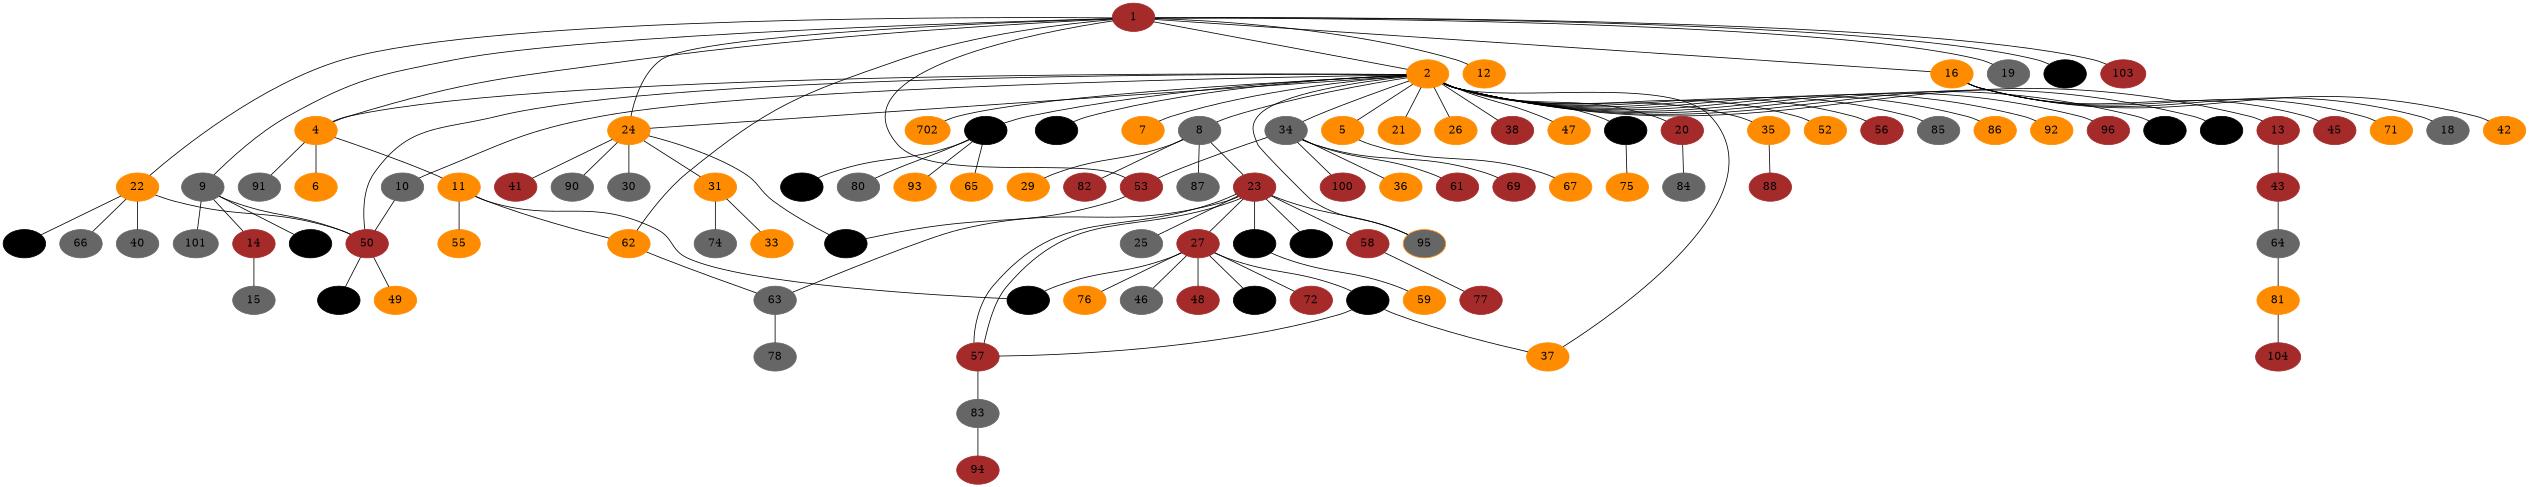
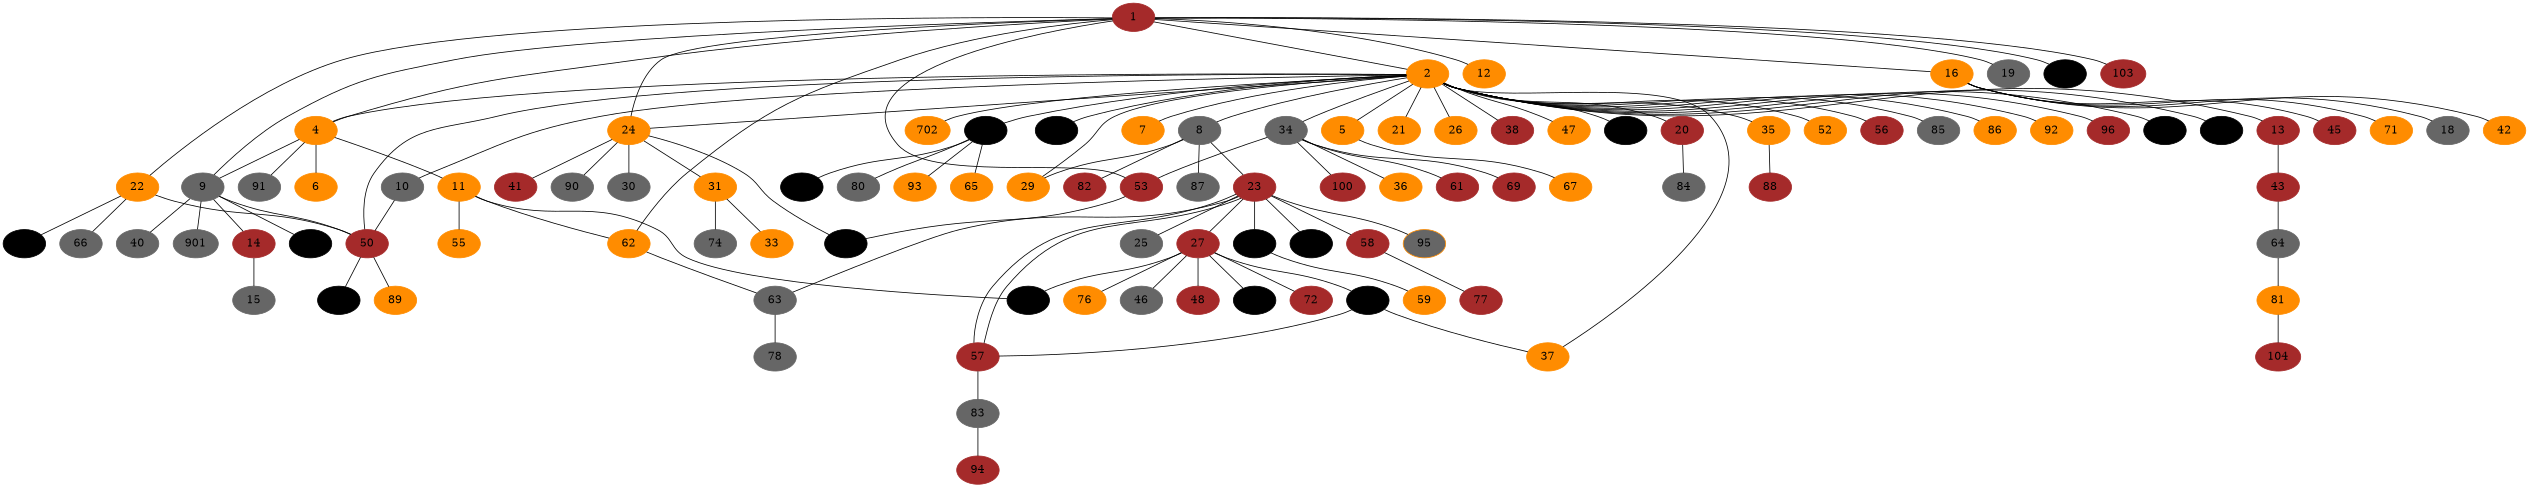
(1254, 133) -> (1118, 115)
none -> (259, 159)
(1627, 187) -> none
(138, 215) -> (170, 216)
(196, 244) -> (196, 244)
(395, 300) -> (395, 300)
